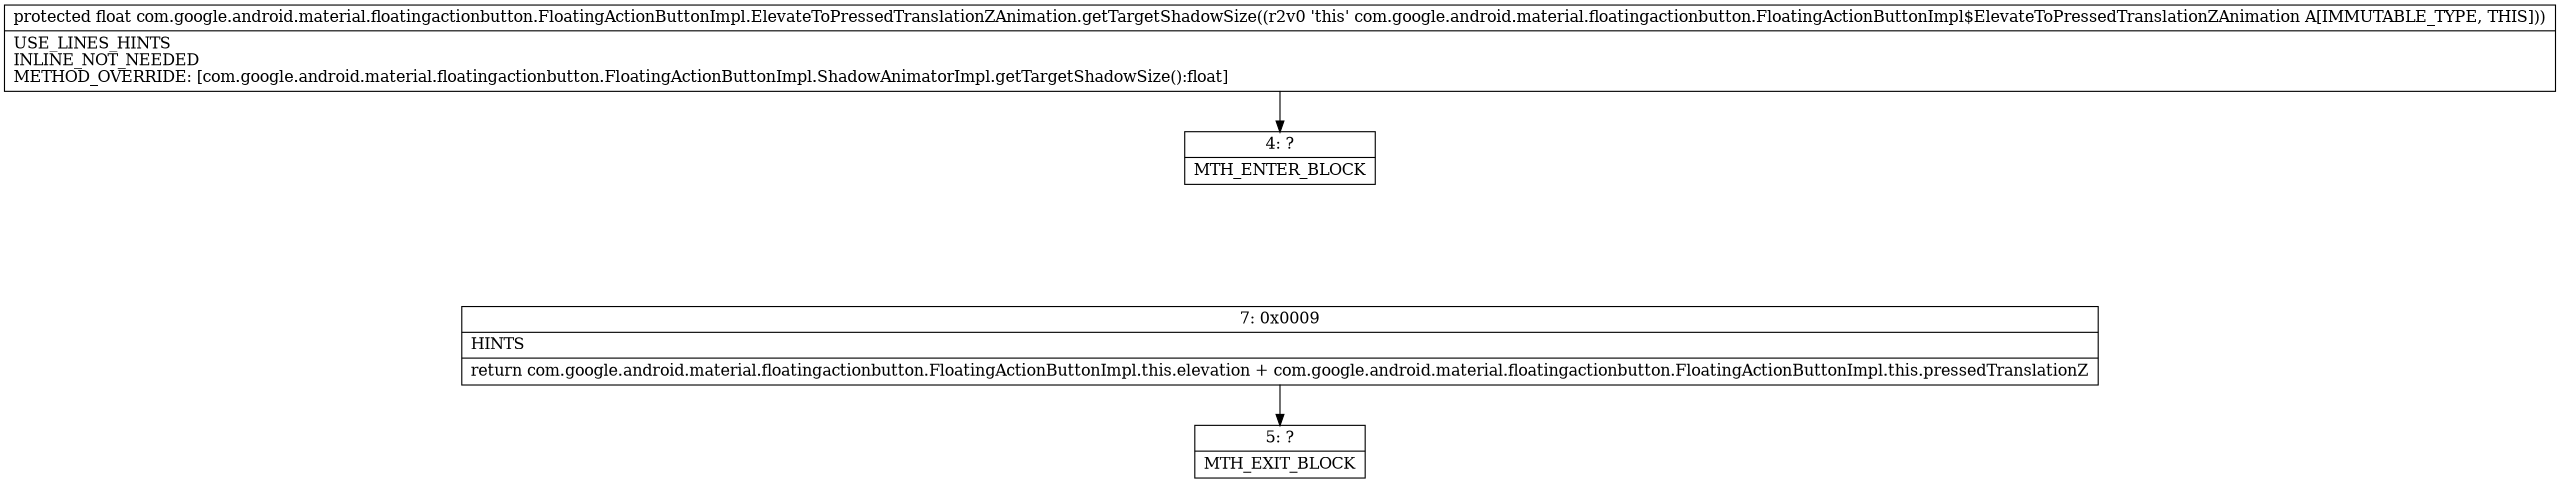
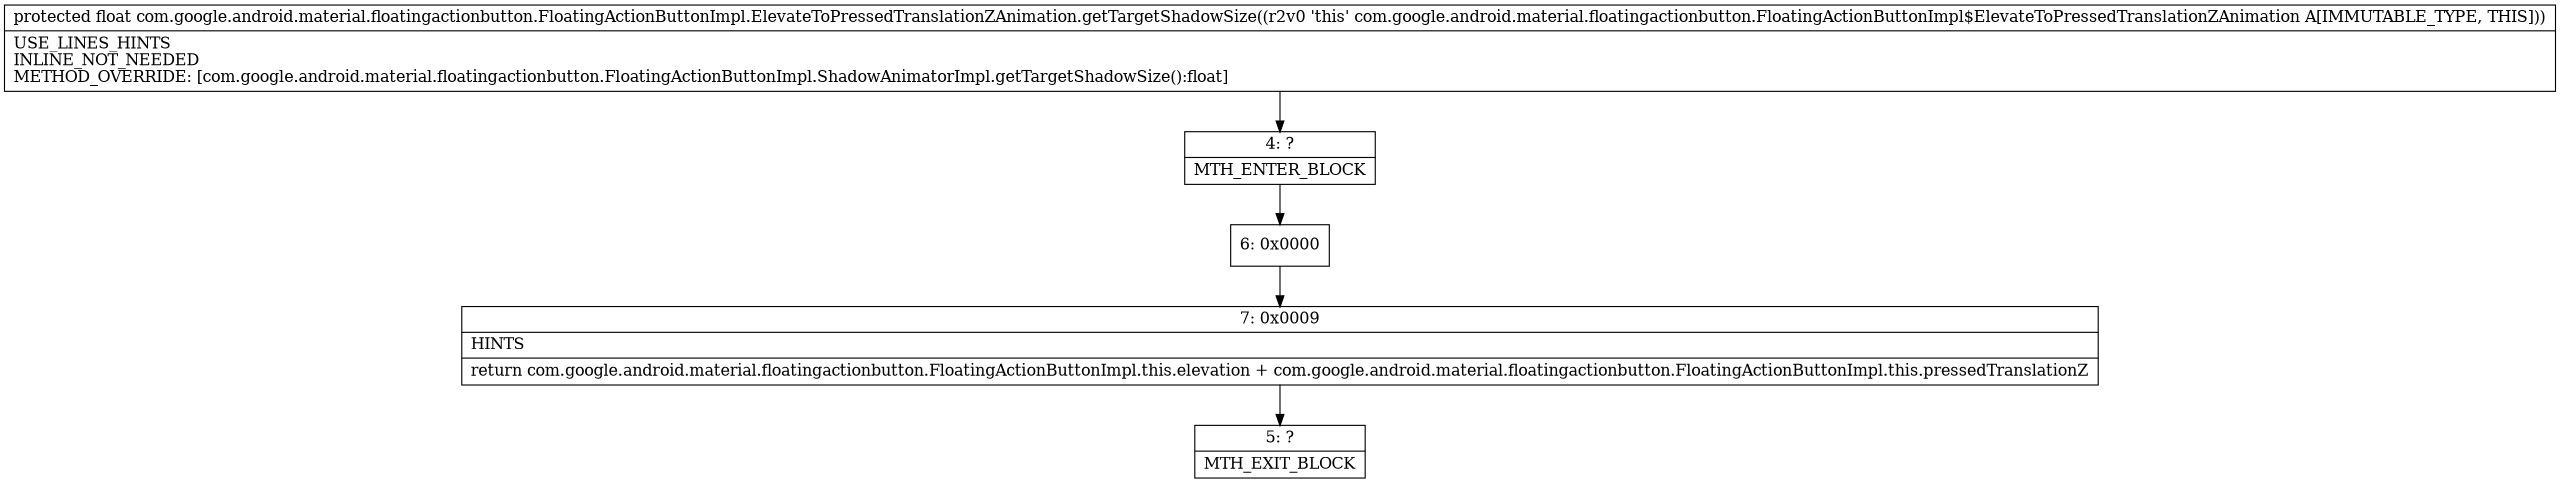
none -> (1280, 245)
